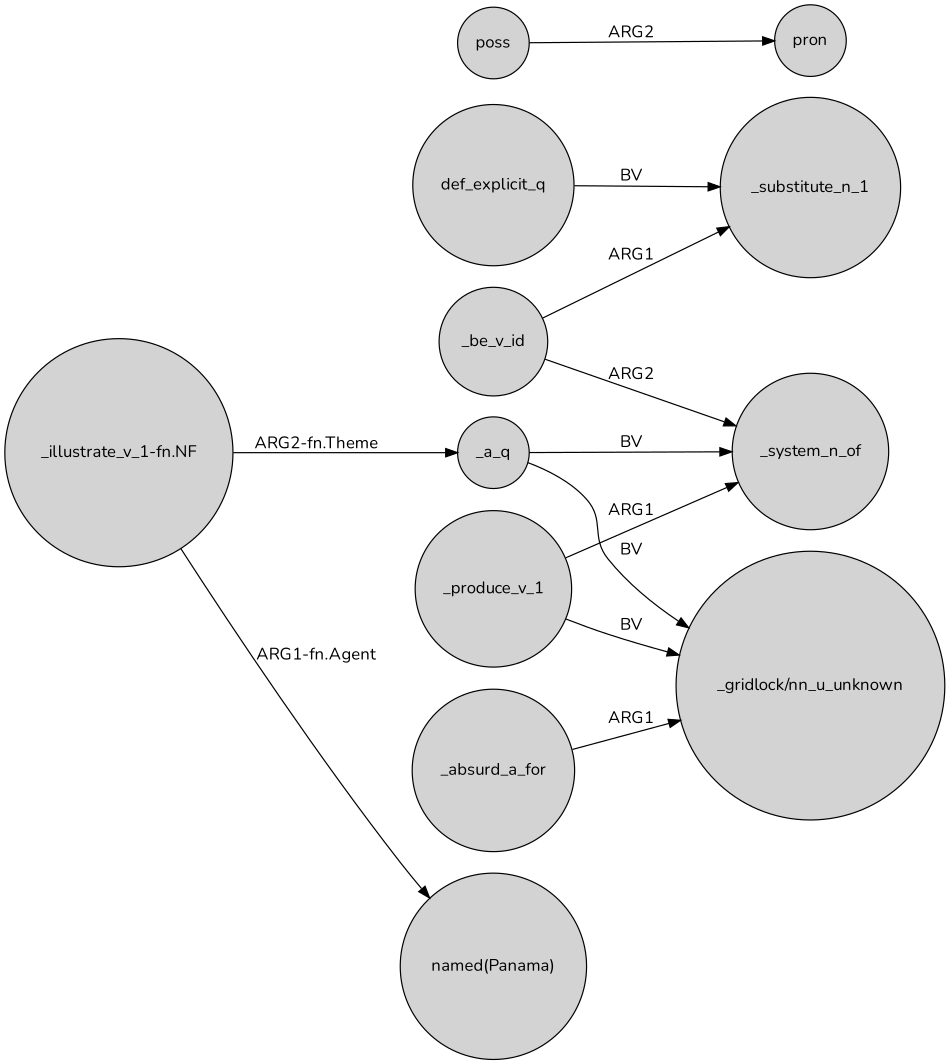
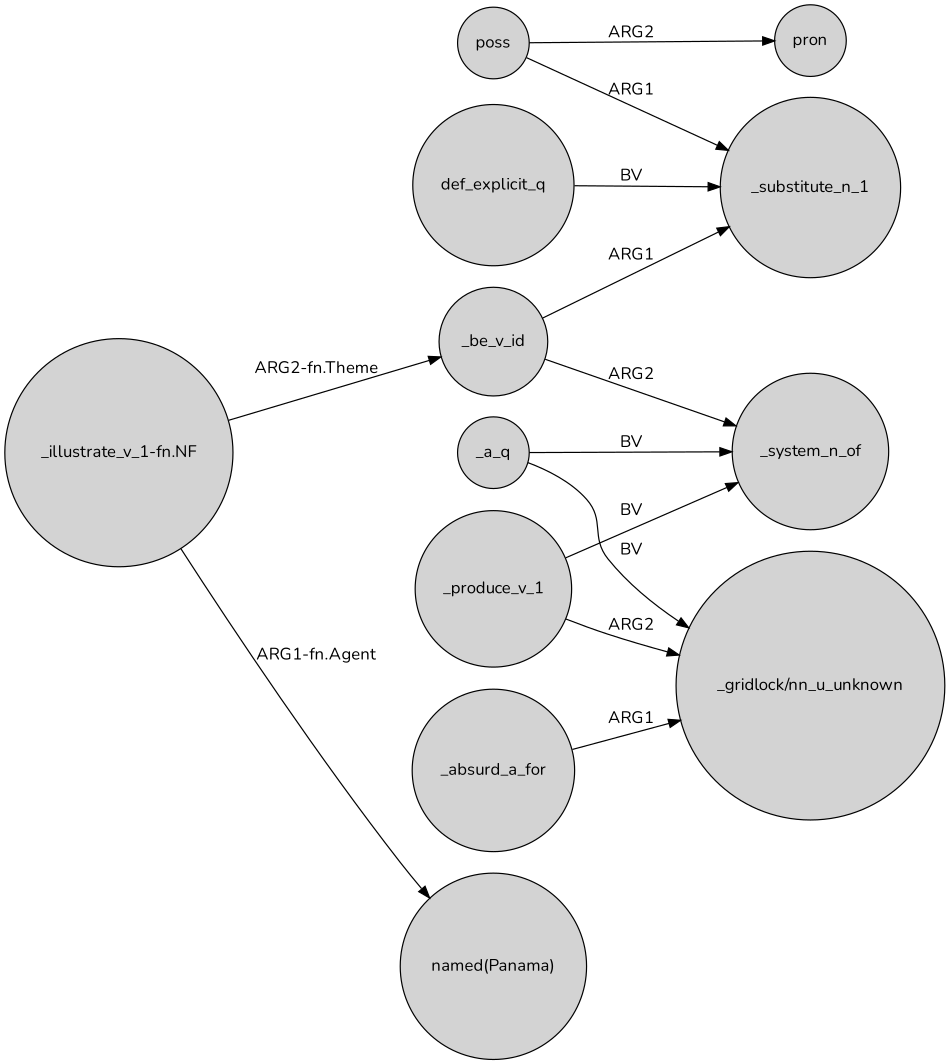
none -> (622, 101)
(339, 453) -> (329, 390)
(631, 511) -> (631, 511)
(631, 625) -> (631, 625)
